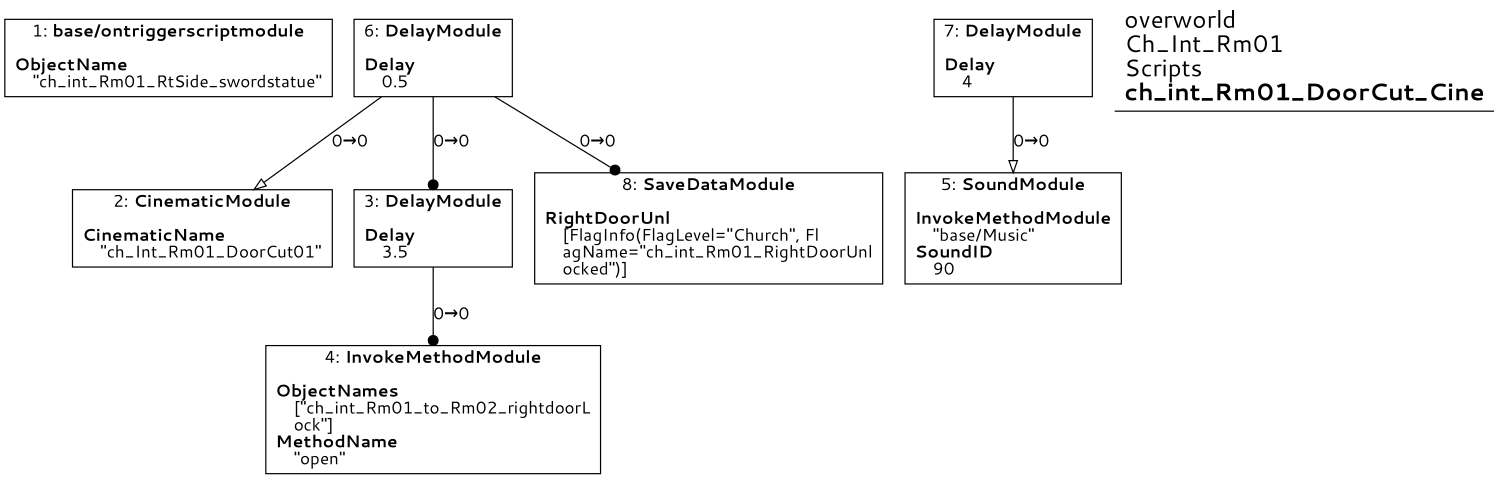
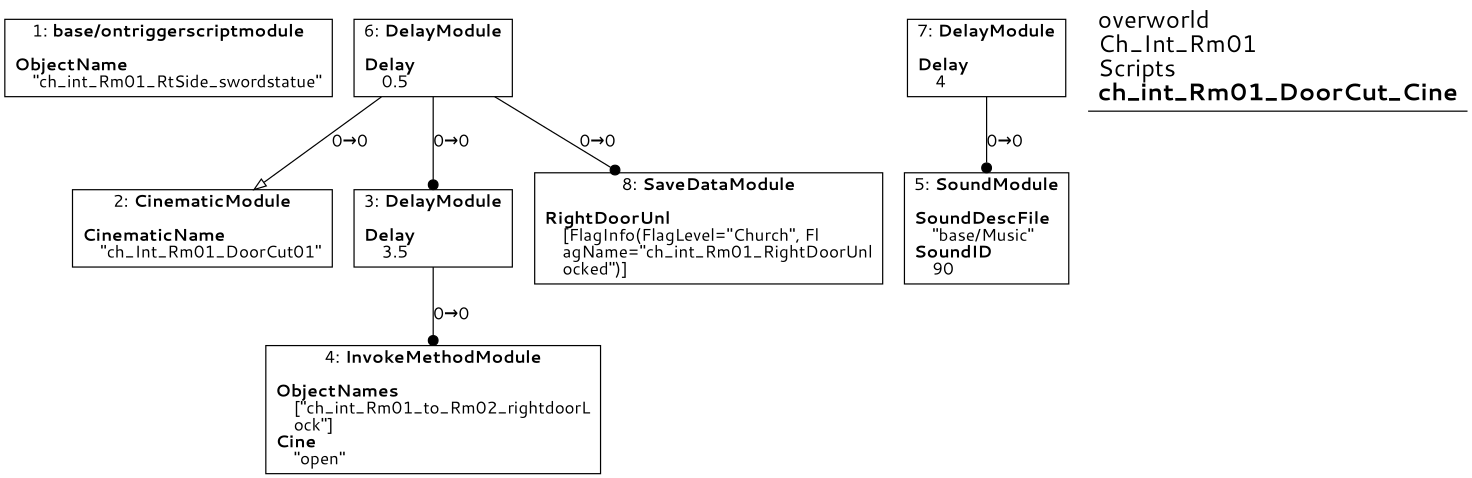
(1013, 129) -> (987, 130)
(1013, 219) -> (982, 219)
(337, 442) -> (296, 442)
